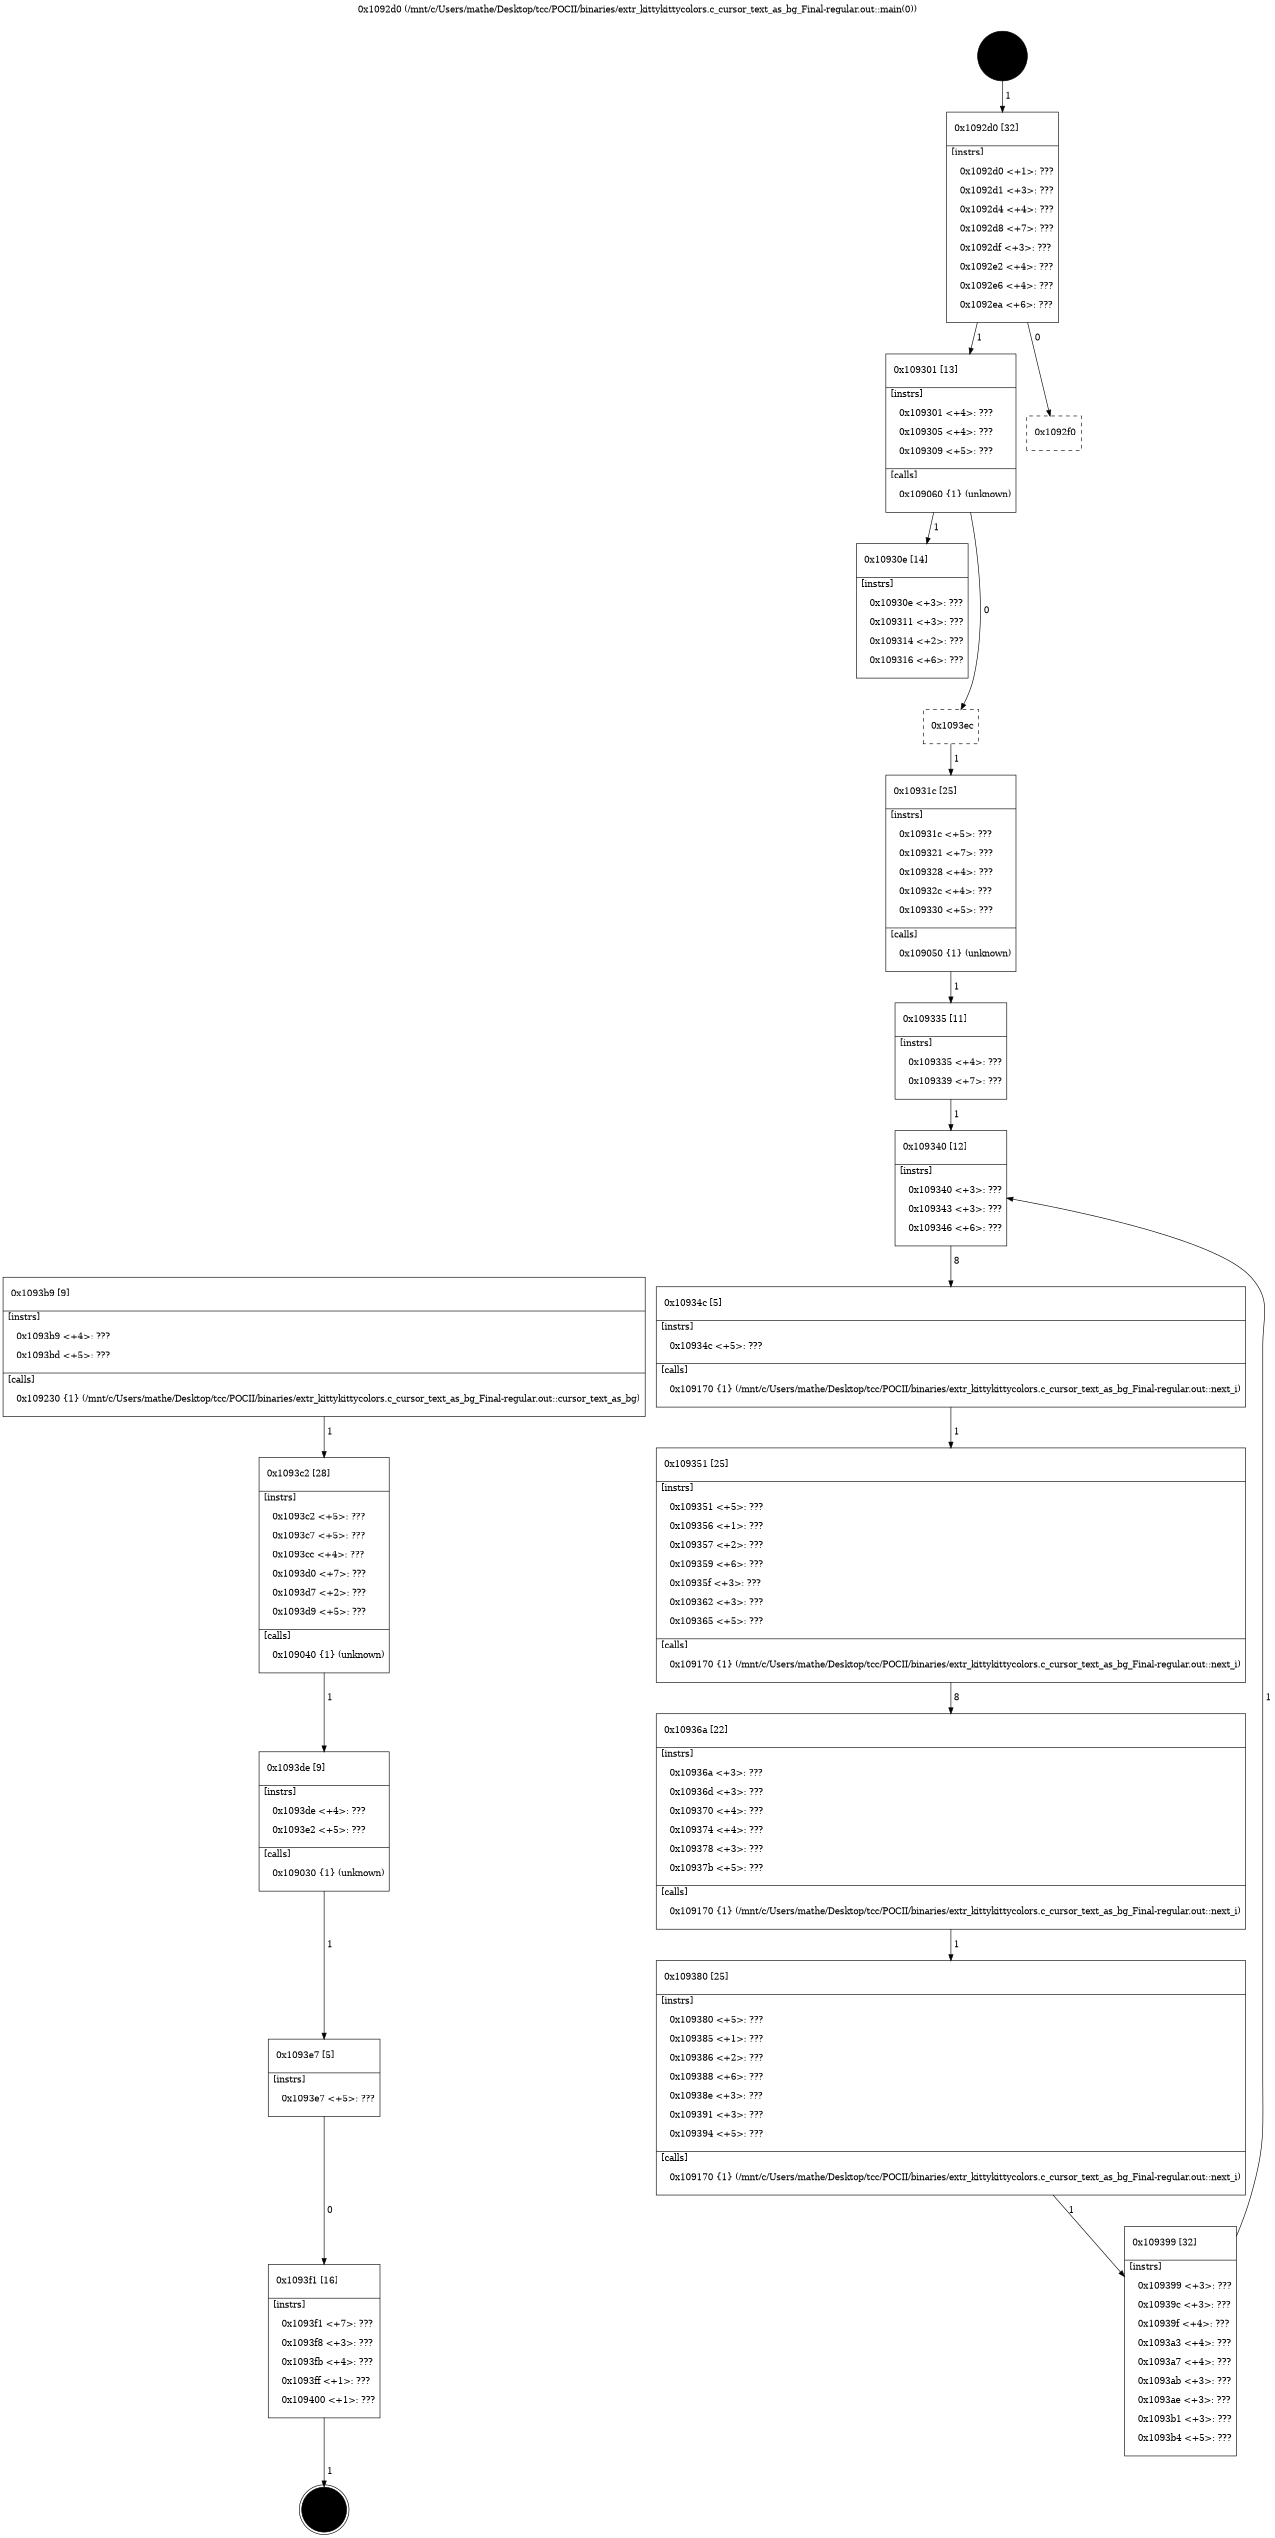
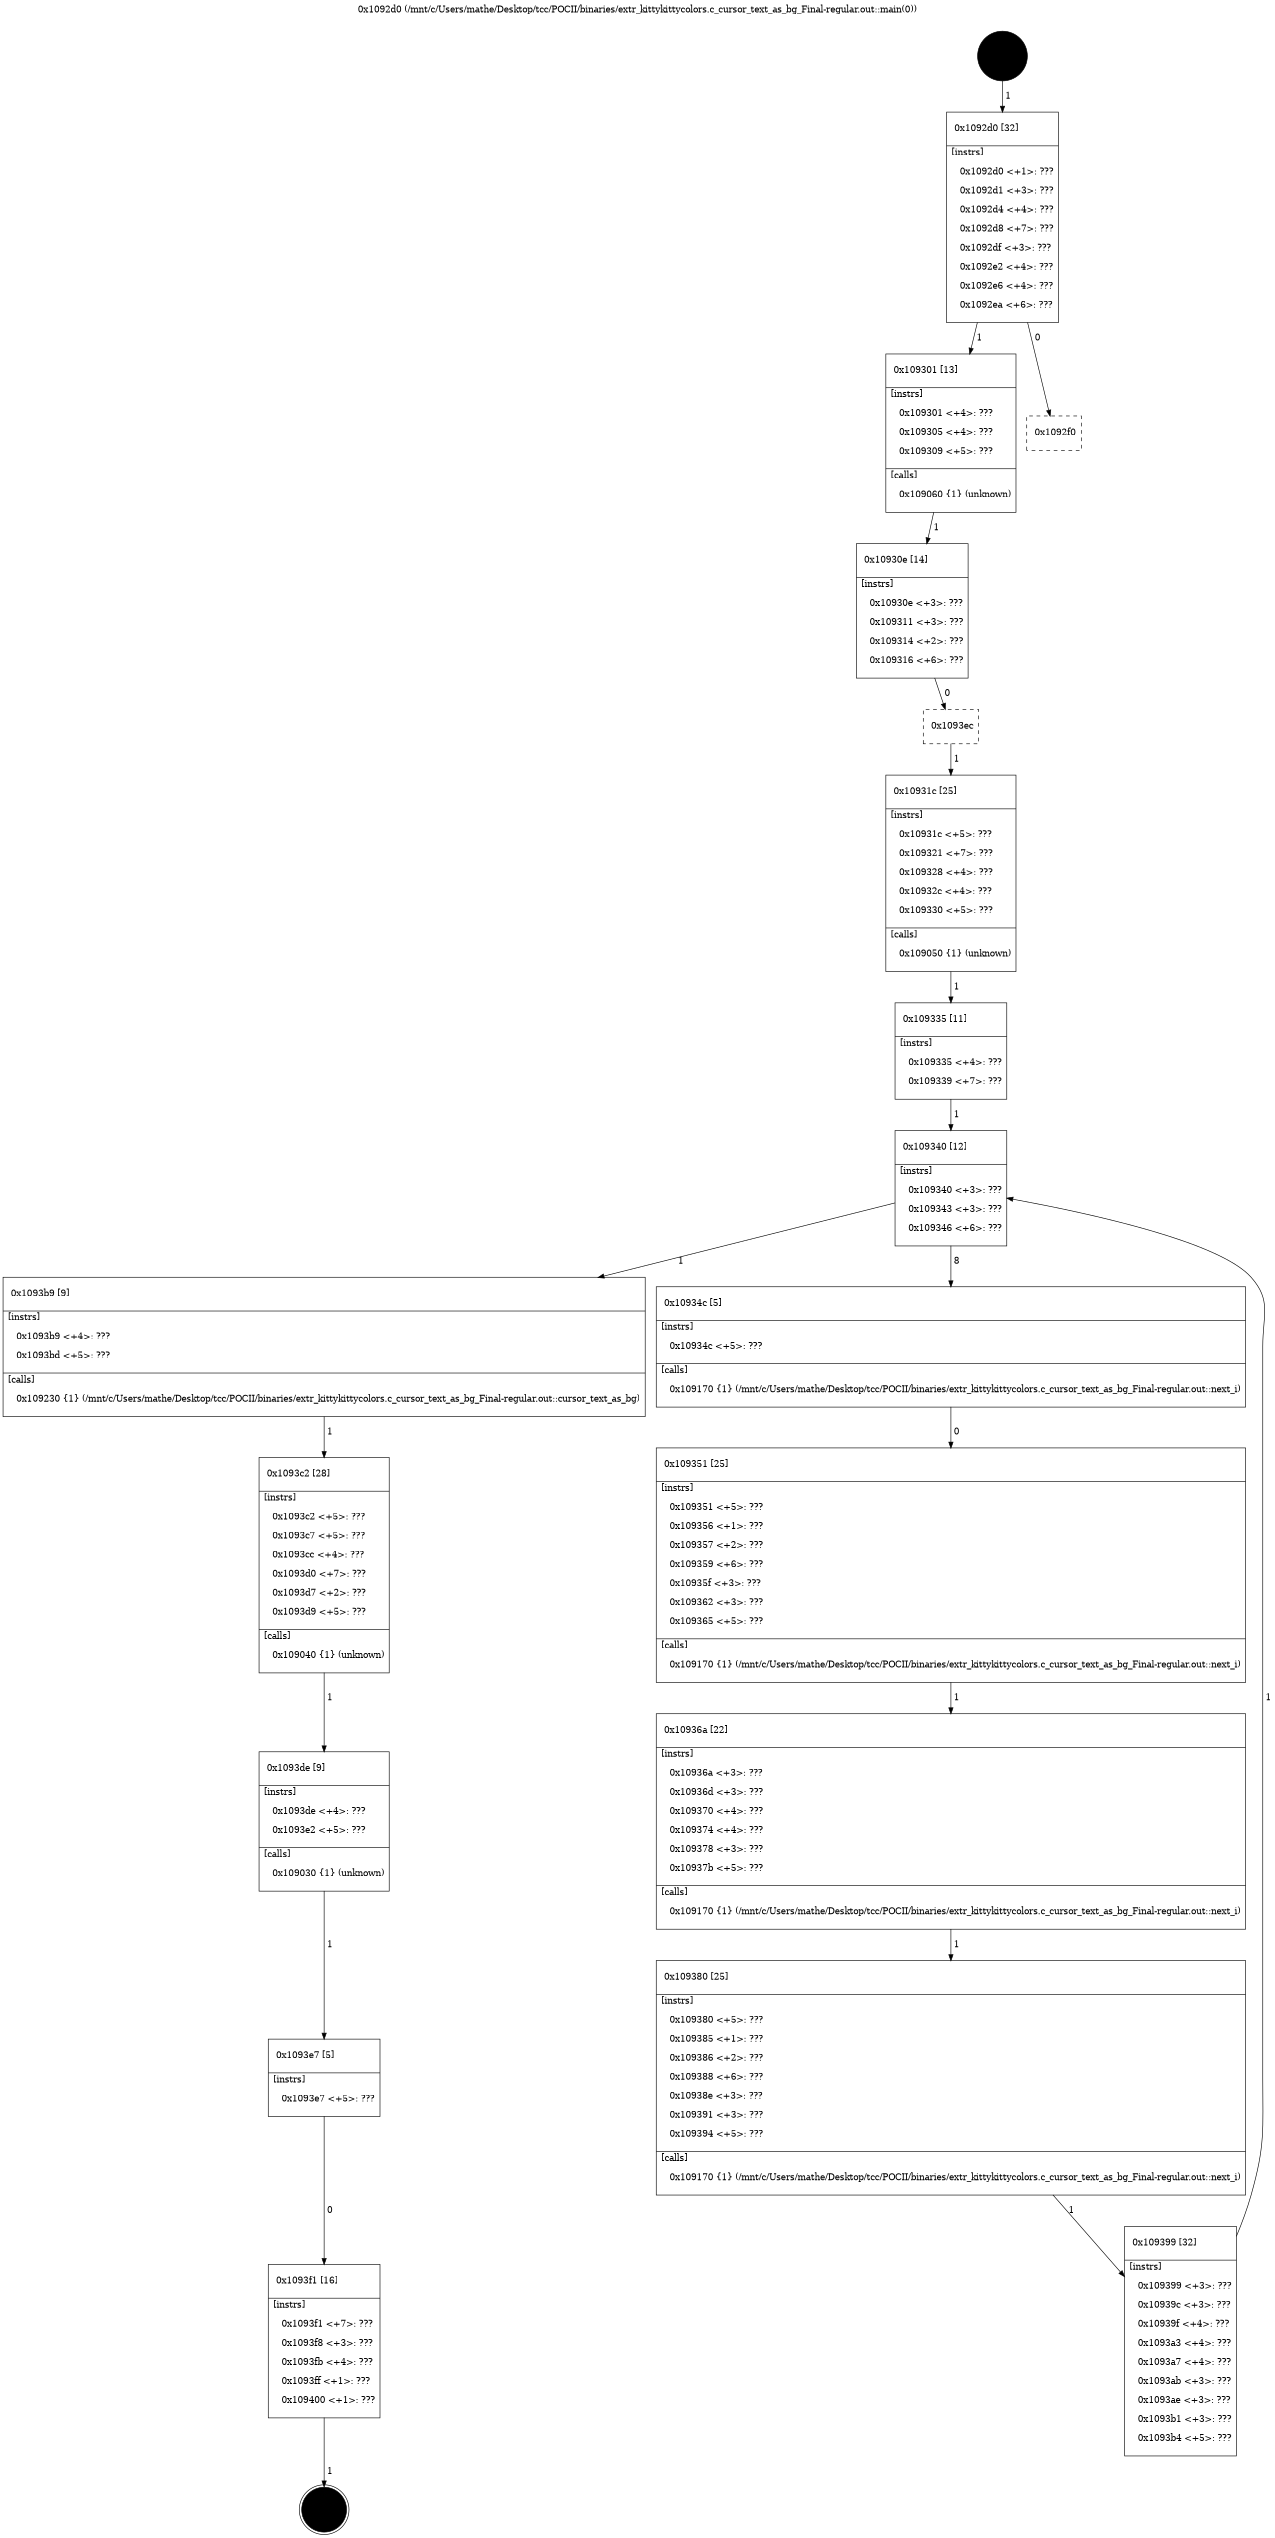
(980, 609) -> (939, 691)
none -> (749, 1239)
(955, 1432) -> (955, 1432)
(955, 1698) -> (955, 1698)
